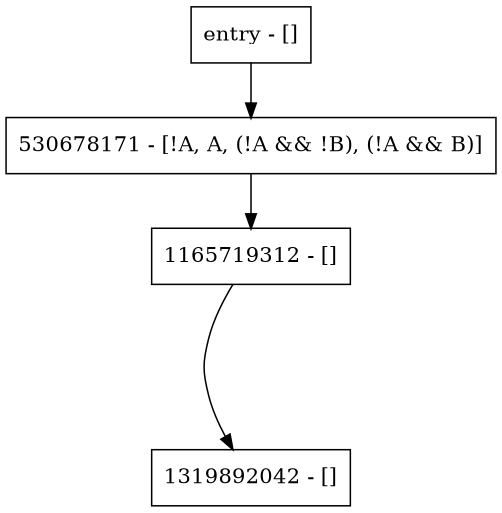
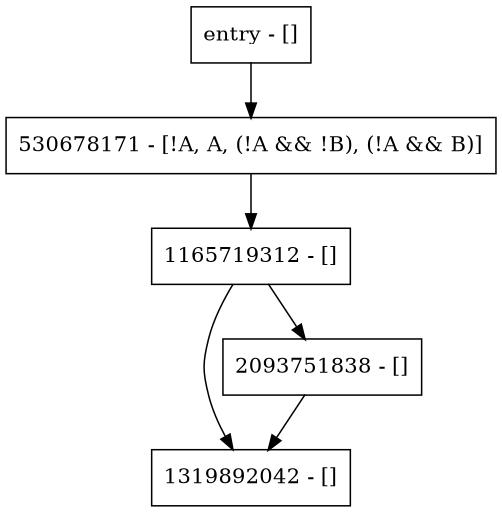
none -> (322, 367)
